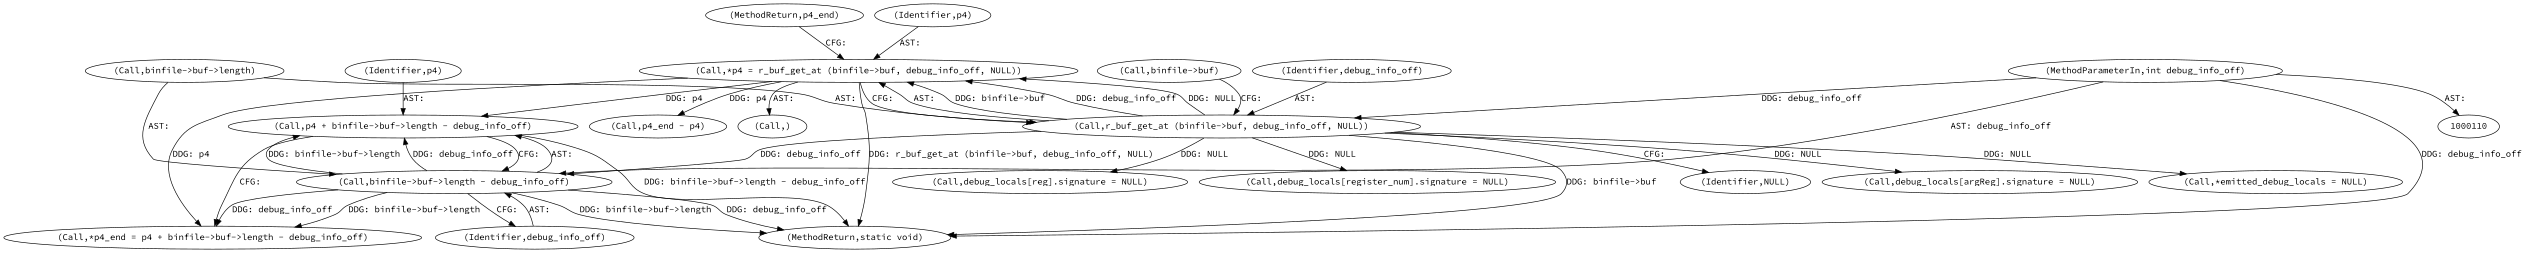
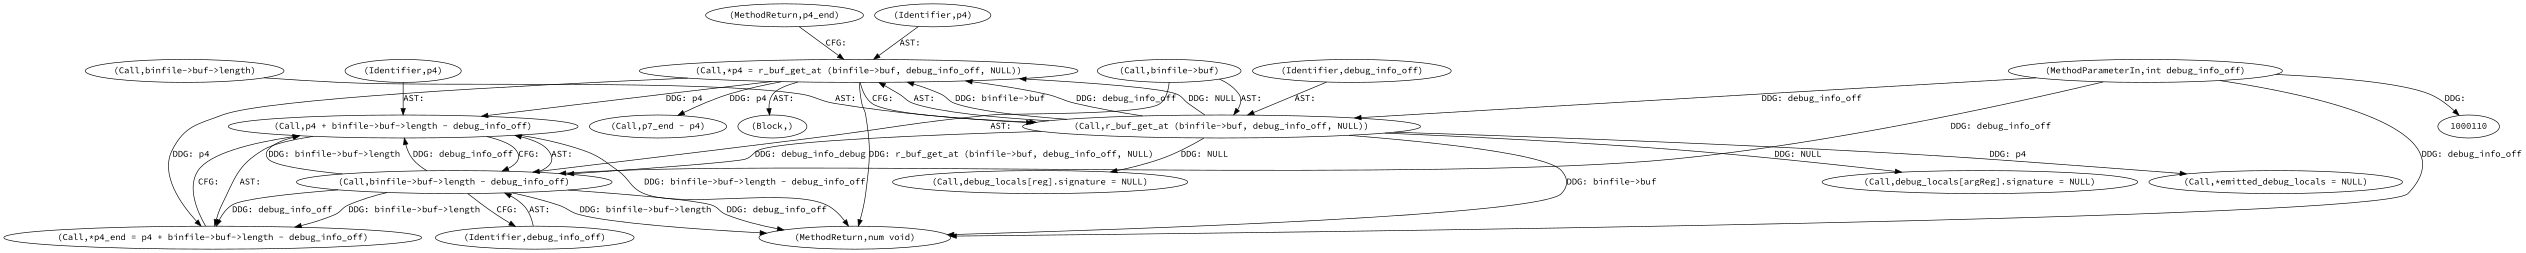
(1254, 99) -> (1254, 99)
(2458, 99) -> (2458, 99)
(658, 126) -> (658, 126)
(772, 126) -> (772, 126)
(2001, 126) -> (2001, 126)
(810, 154) -> (810, 154)
(2008, 154) -> (2008, 154)
none -> (215, 157)
(198, 165) -> (861, 131)
(253, 182) -> (253, 182)
(1377, 182) -> none
(1745, 182) -> none
(855, 238) -> (855, 238)
